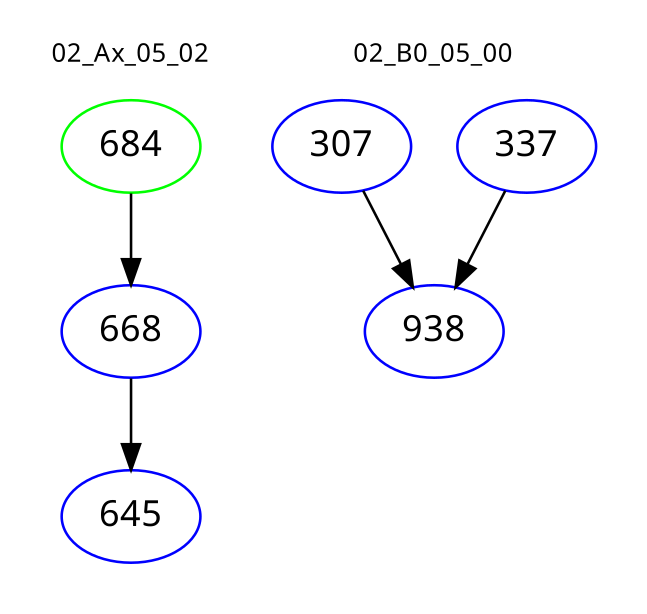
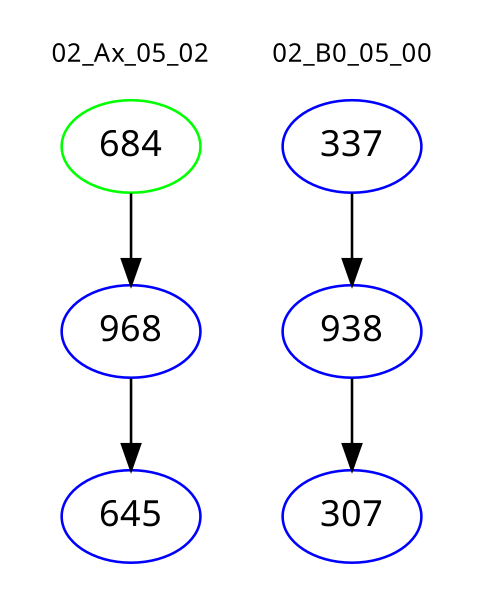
(382, 227) -> (352, 411)
(131, 331) -> (131, 331)
